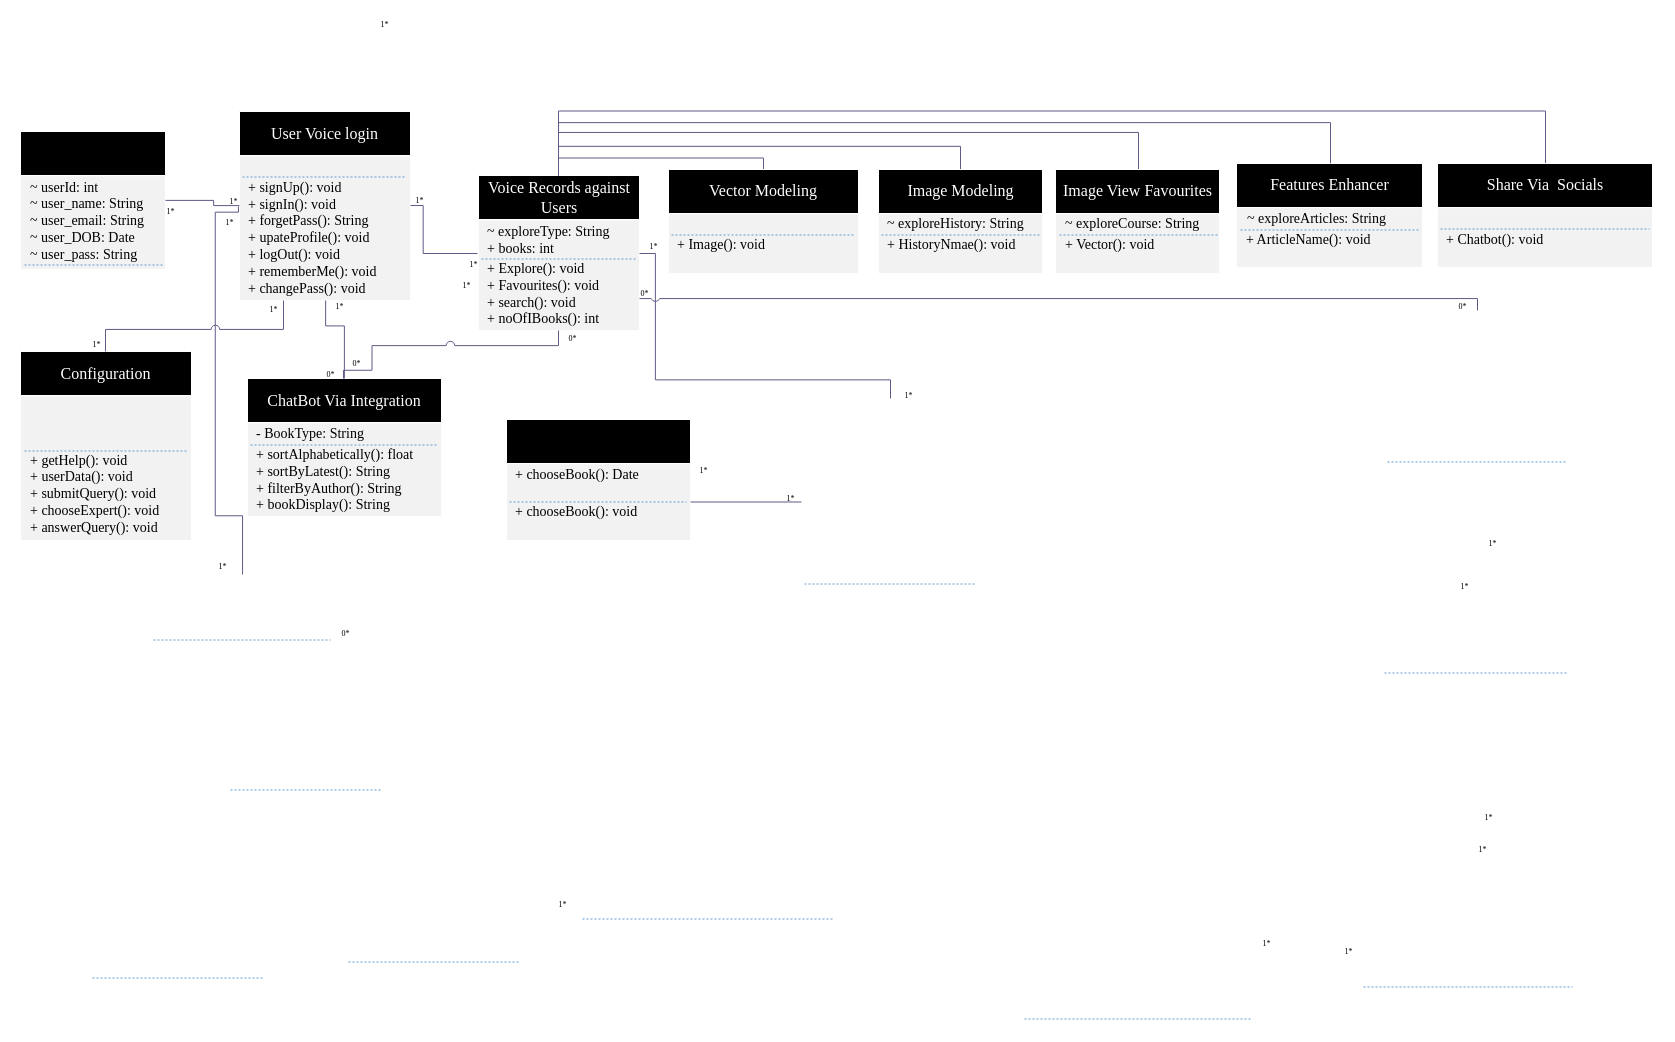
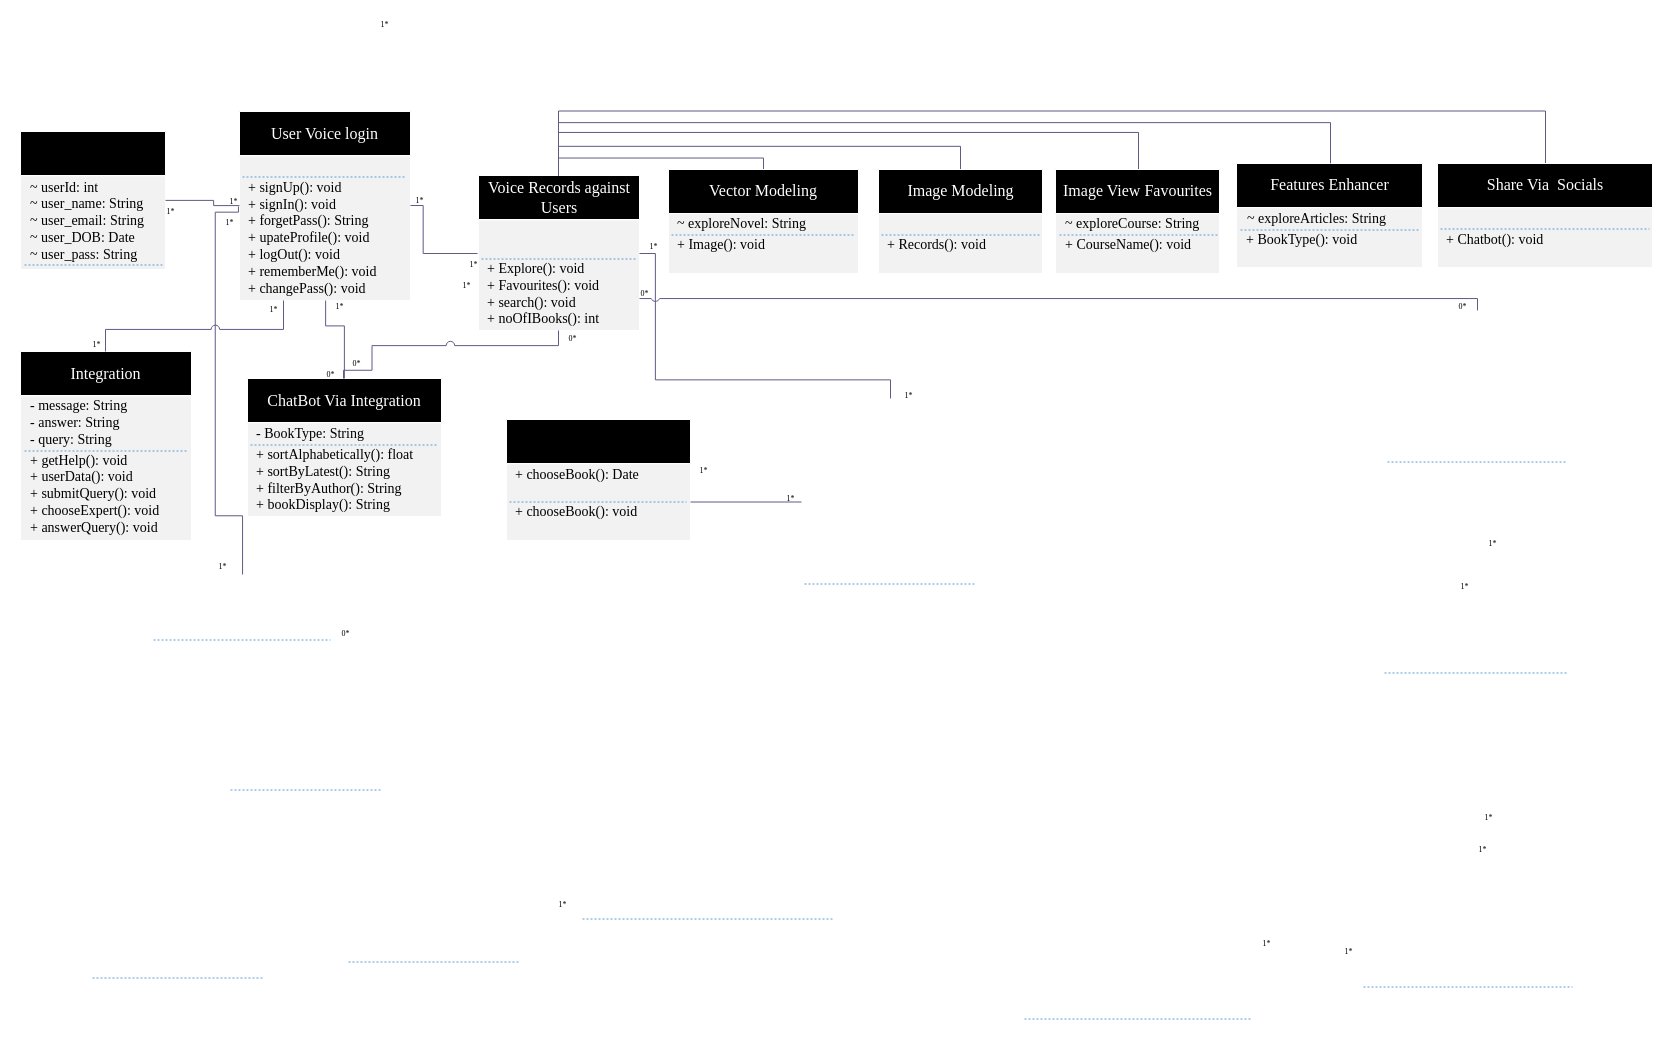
none -> (763, 225)
(961, 225) -> none
(559, 240) -> none
(1308, 249) -> (1301, 249)
(950, 254) -> (938, 254)
(1113, 254) -> (1126, 254)
(106, 374) -> (106, 374)
none -> (107, 424)
